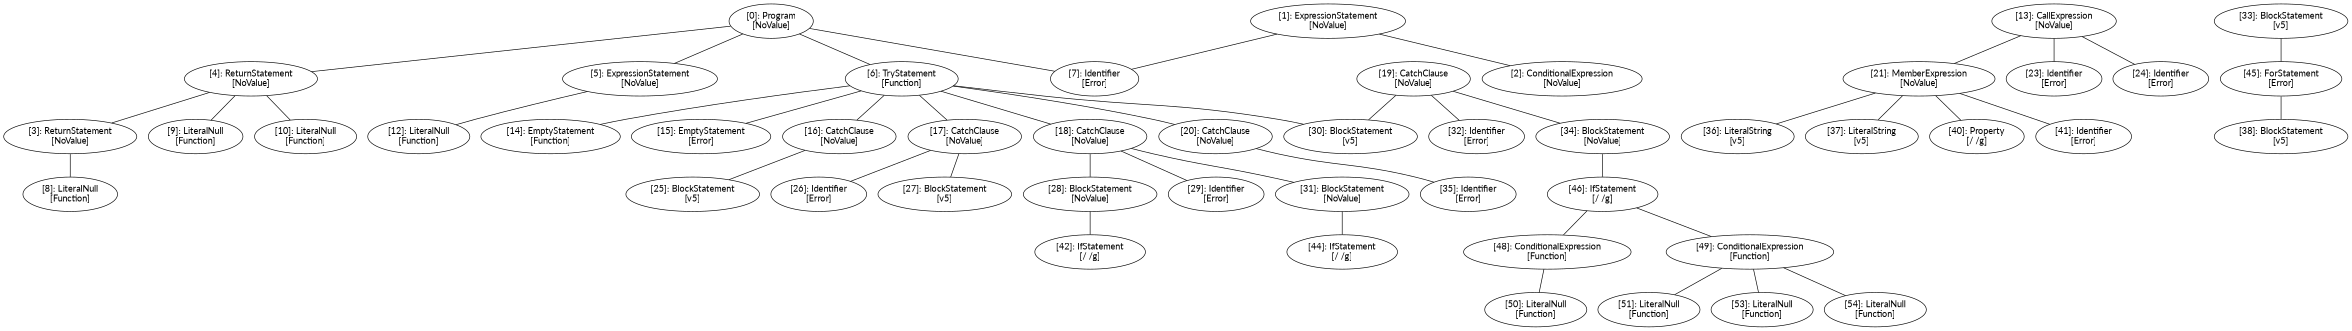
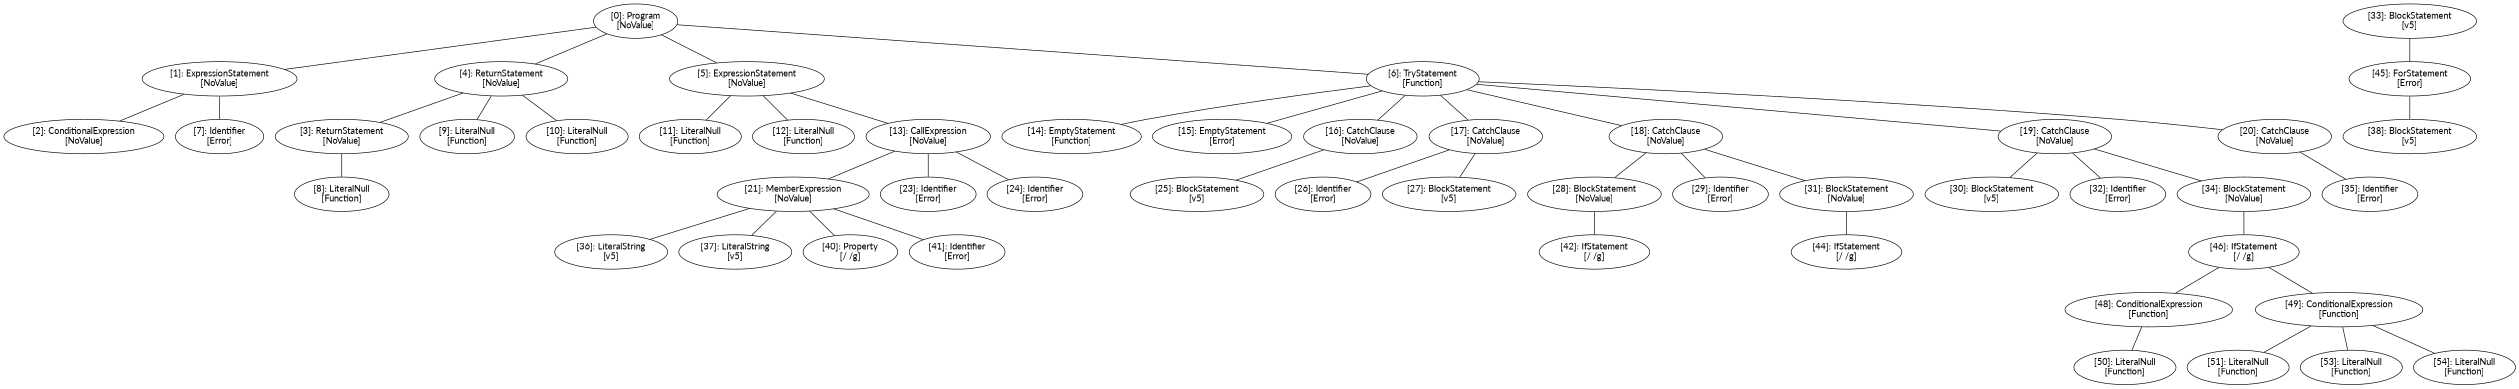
(932, 50) -> (440, 48)
(1129, 103) -> (1739, 108)
none -> (839, 108)
none -> (690, 137)
